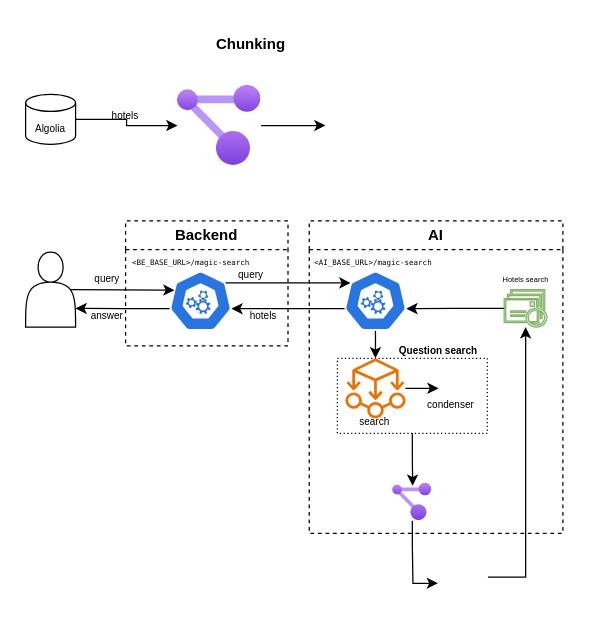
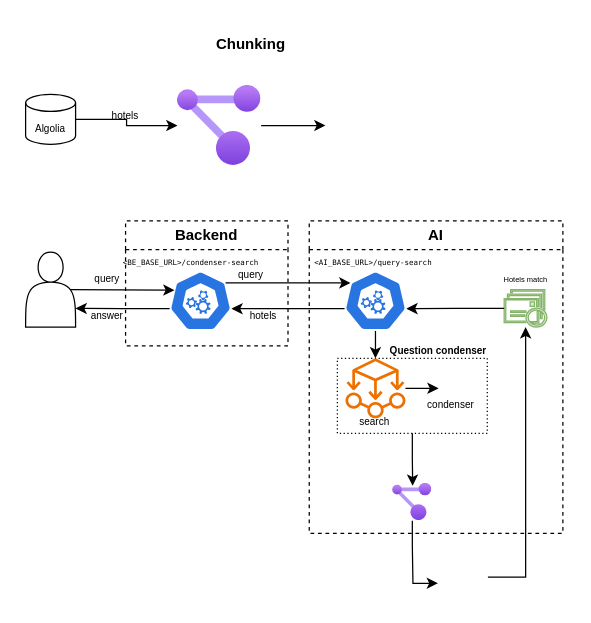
(191, 261) -> (191, 261)
(374, 261) -> (374, 261)
(526, 277) -> (526, 277)
(439, 349) -> (439, 349)
